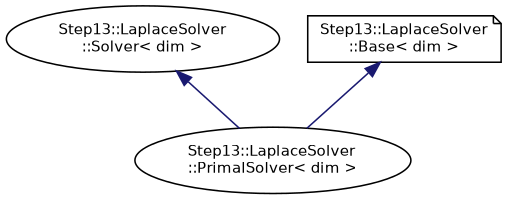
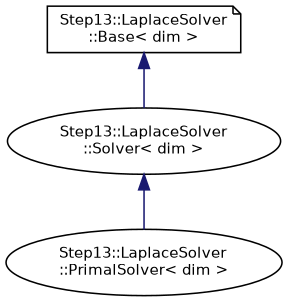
(338, 101) -> (144, 88)
